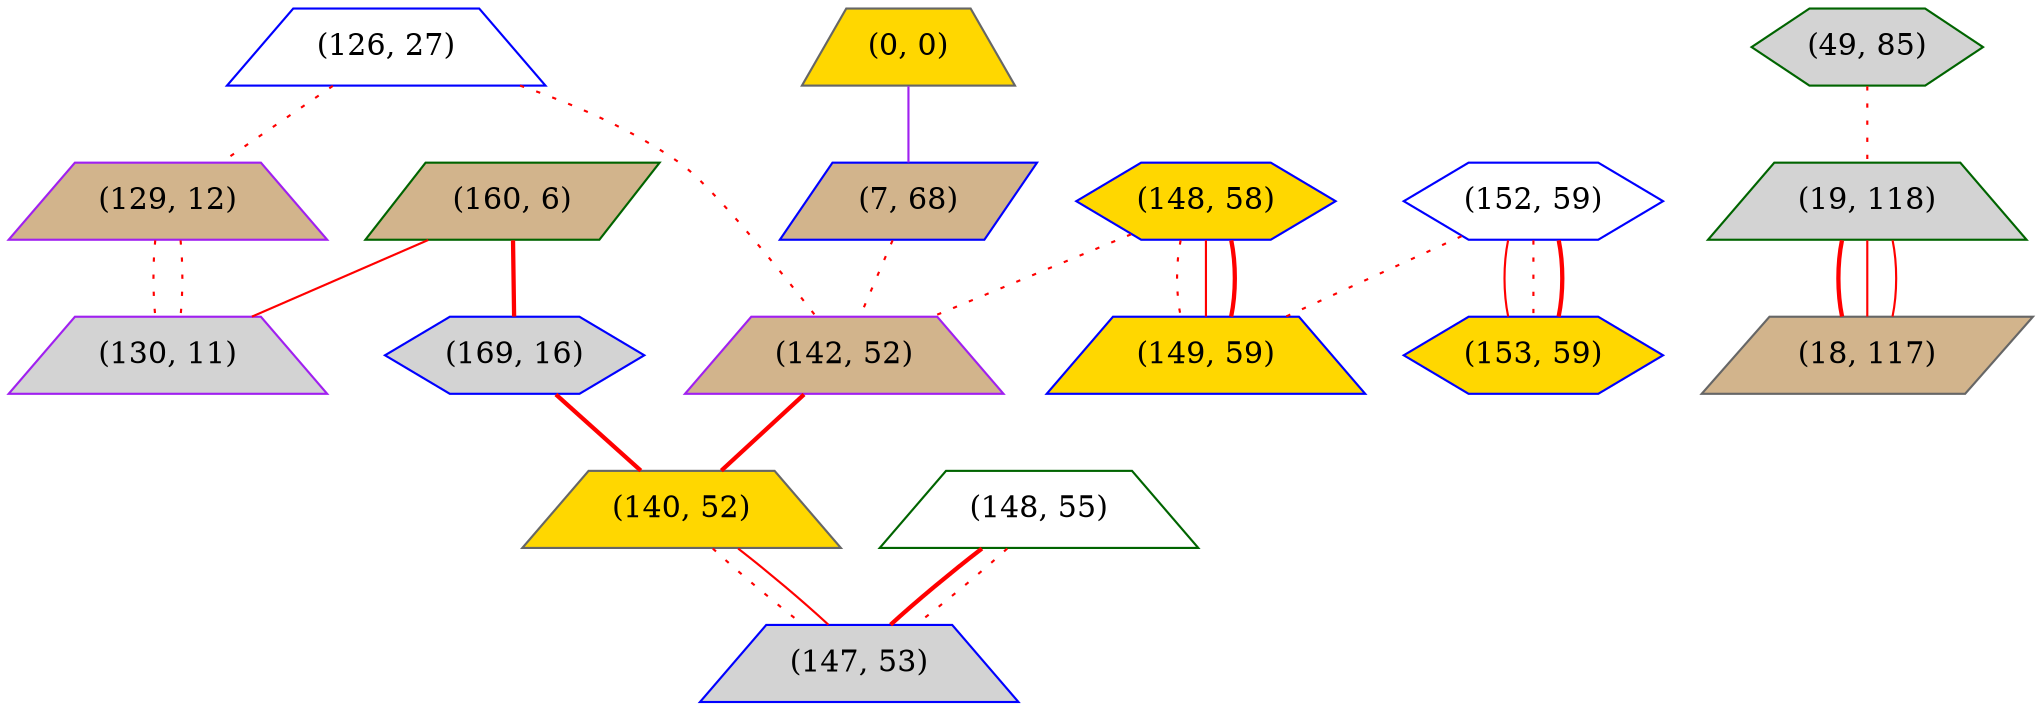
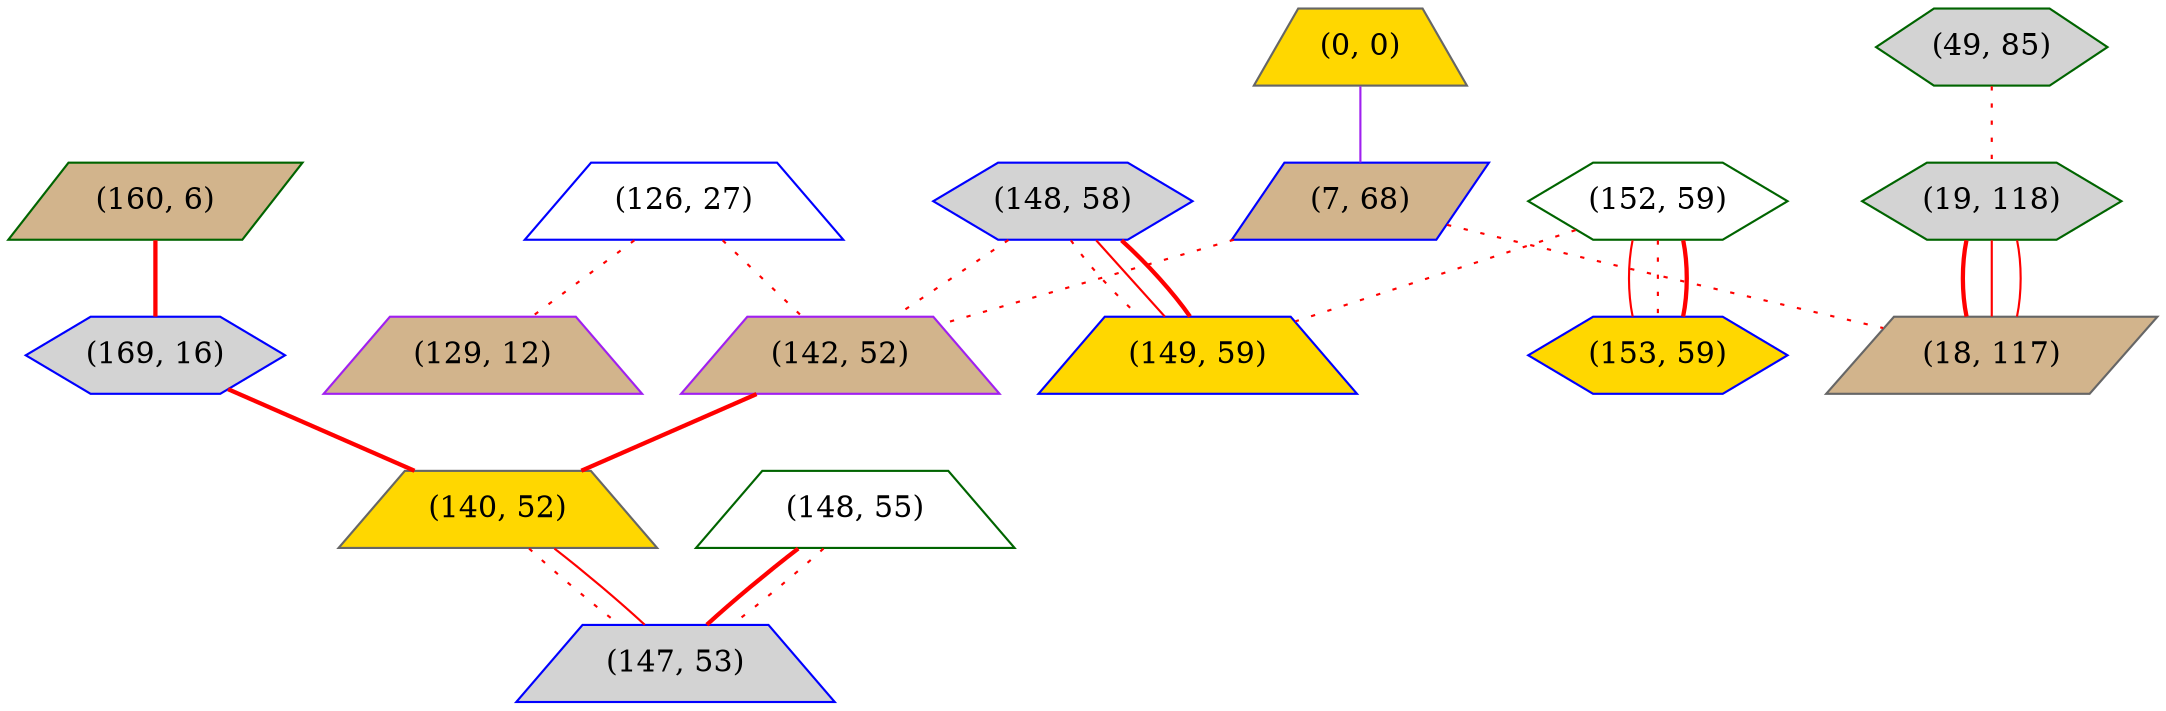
(1206, 201) -> (1063, 201)
(1533, 201) -> (1658, 201)
(1867, 201) -> (1992, 201)
none -> (1643, 272)
(168, 355) -> none
